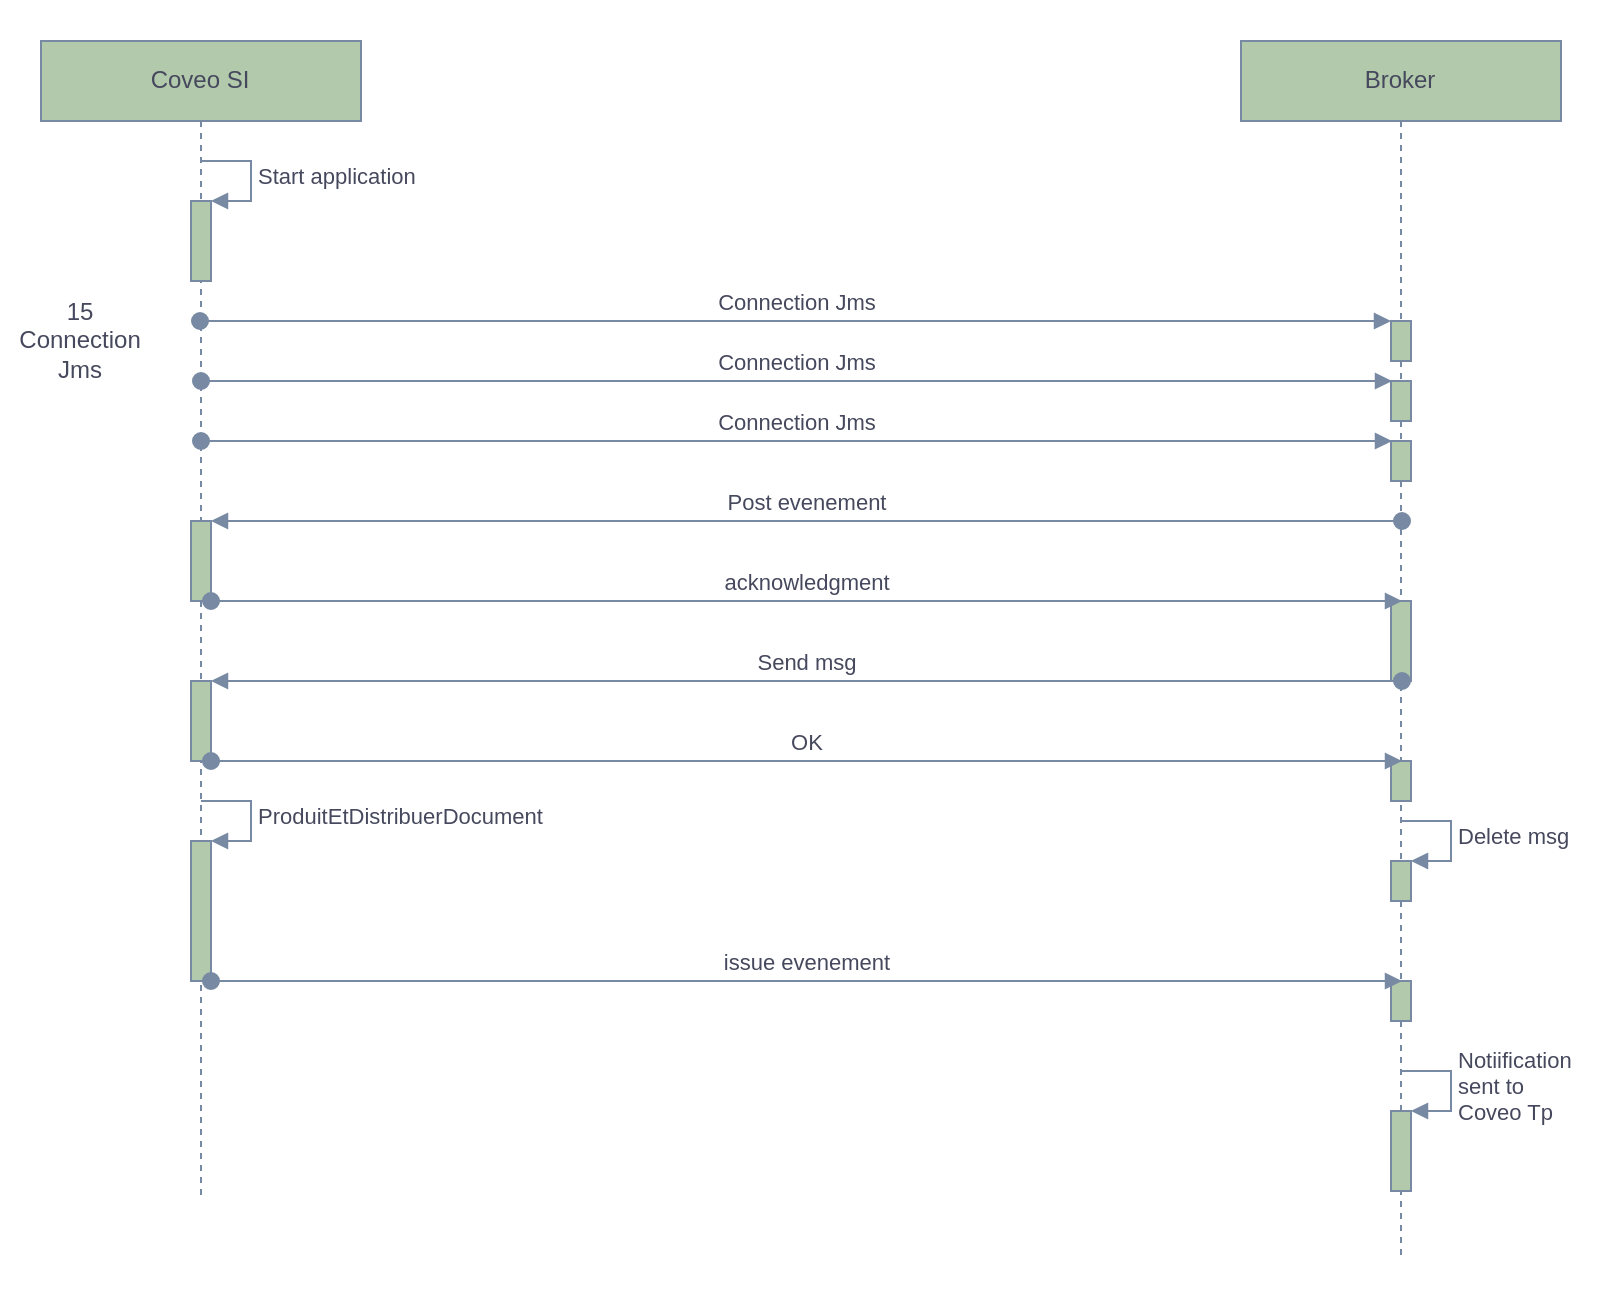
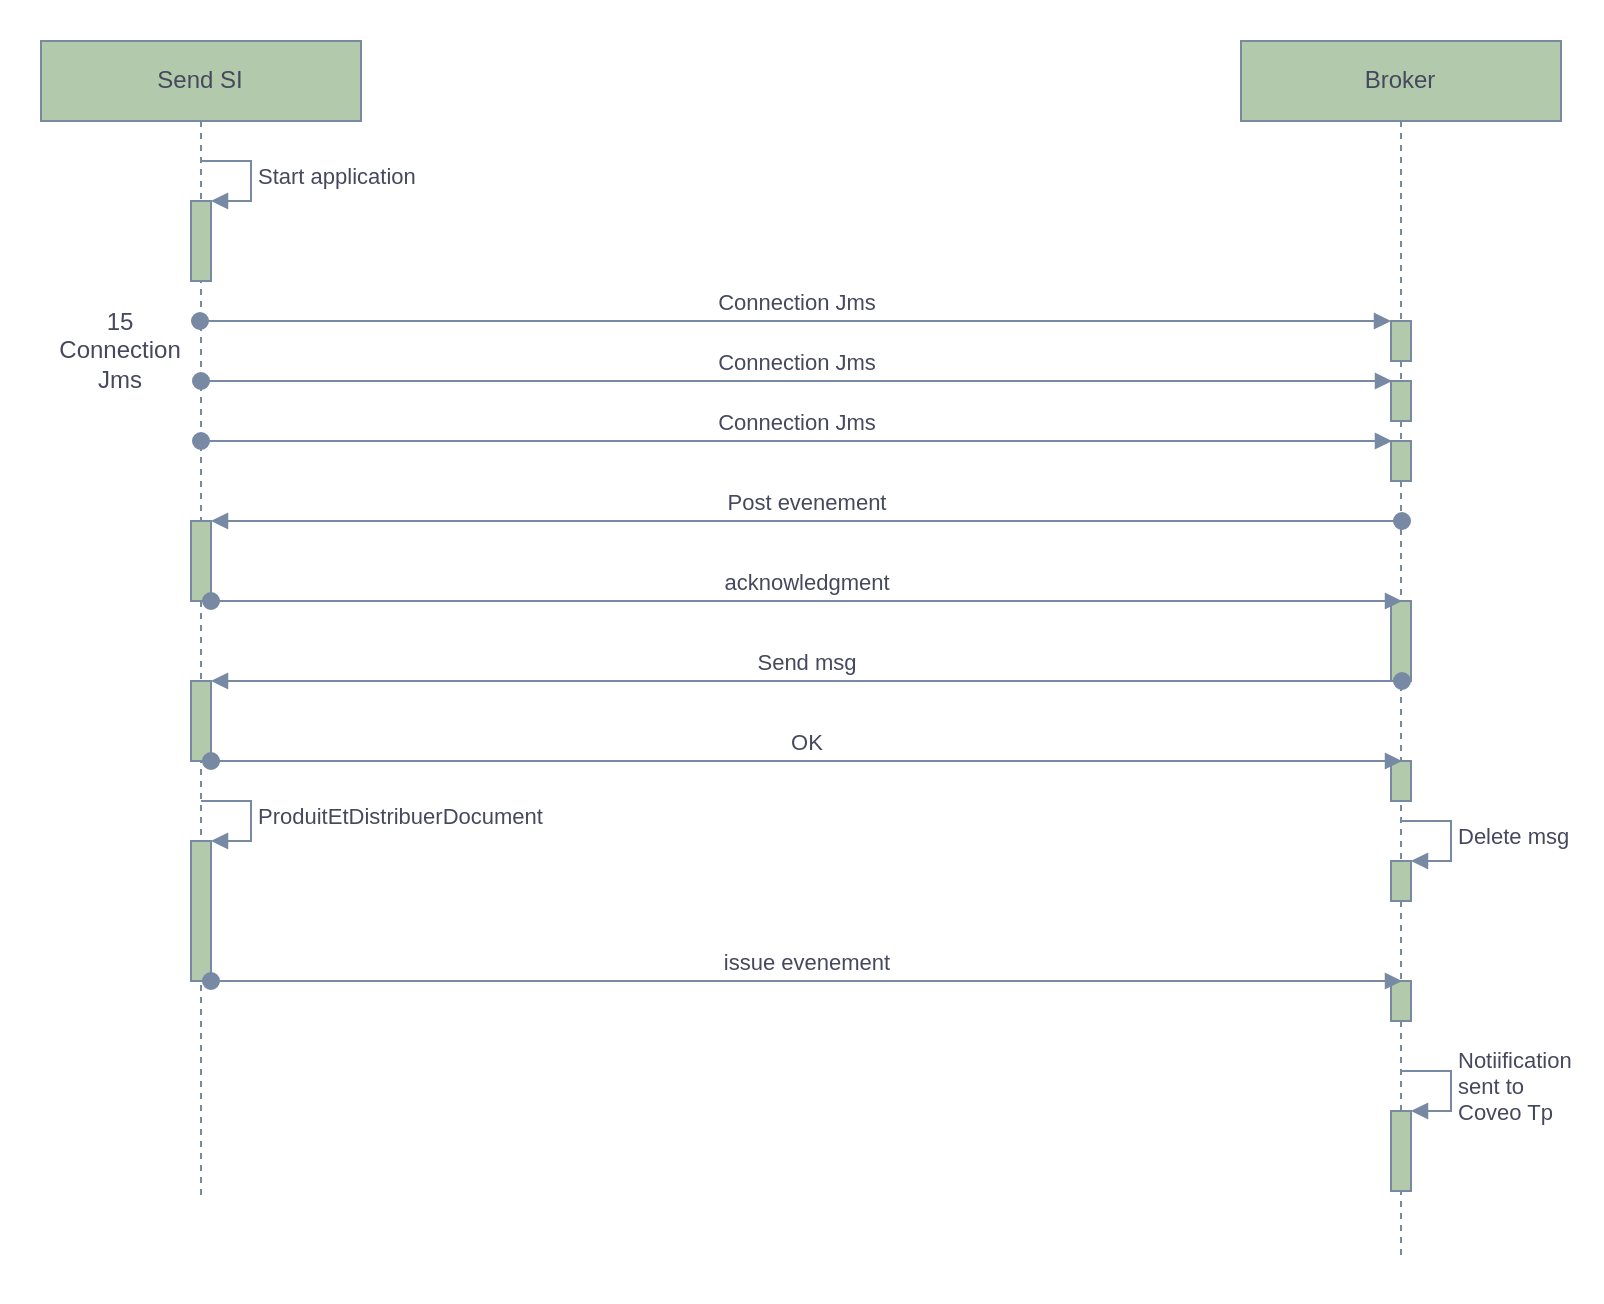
(201, 81) -> (201, 81)
(81, 341) -> (121, 351)
